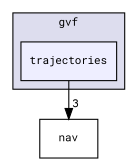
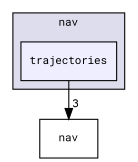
(69, 23) -> (69, 23)
